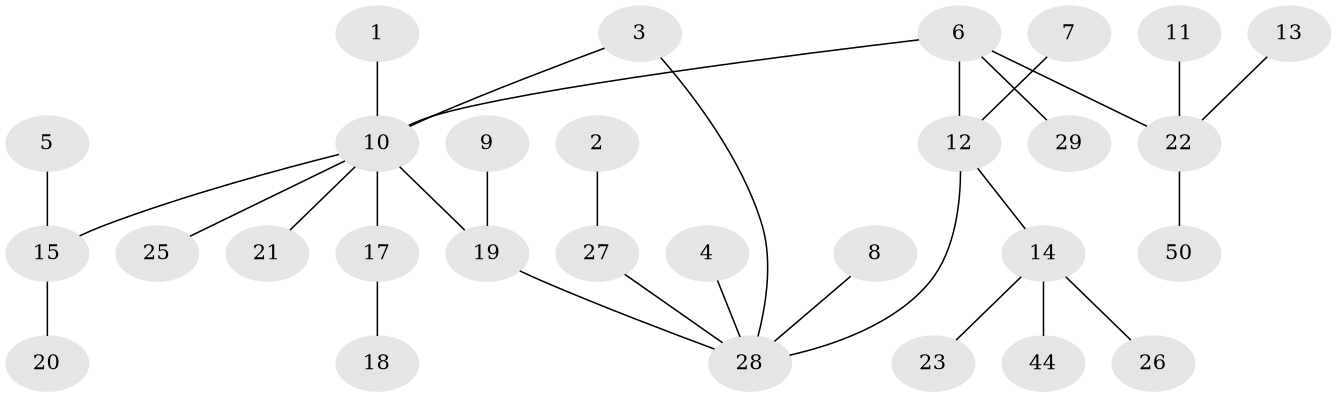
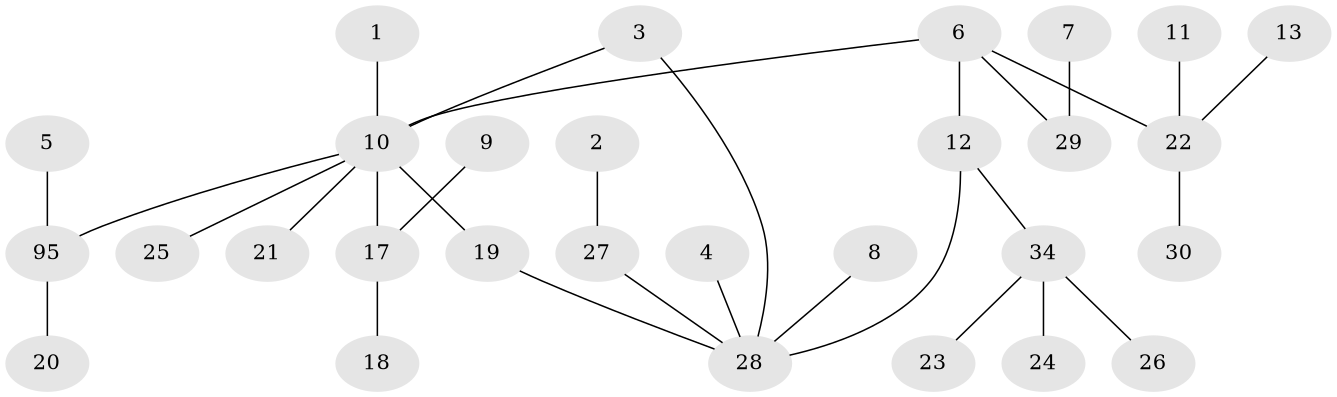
(1021, 82) -> (1069, 78)
(487, 199) -> (439, 192)
(47, 254) -> (47, 254)
(1043, 254) -> (1043, 254)
(1179, 254) -> (1179, 254)
(1043, 364) -> (1043, 364)
